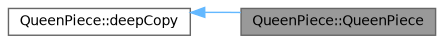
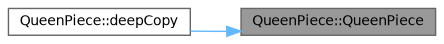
(223, 12) -> (209, 31)
